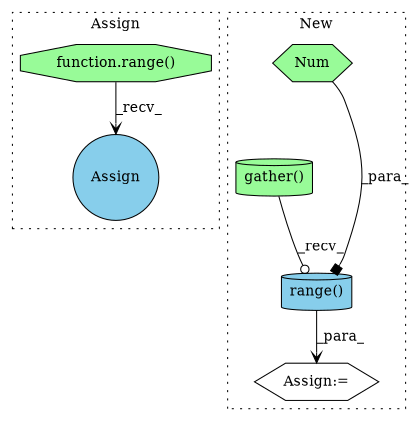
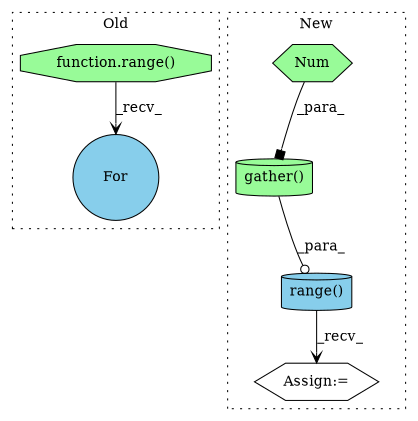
(116, 24) -> (116, 24)
(362, 171) -> (292, 115)
(116, 177) -> (116, 177)
(321, 247) -> (321, 247)
(340, 337) -> (340, 337)
